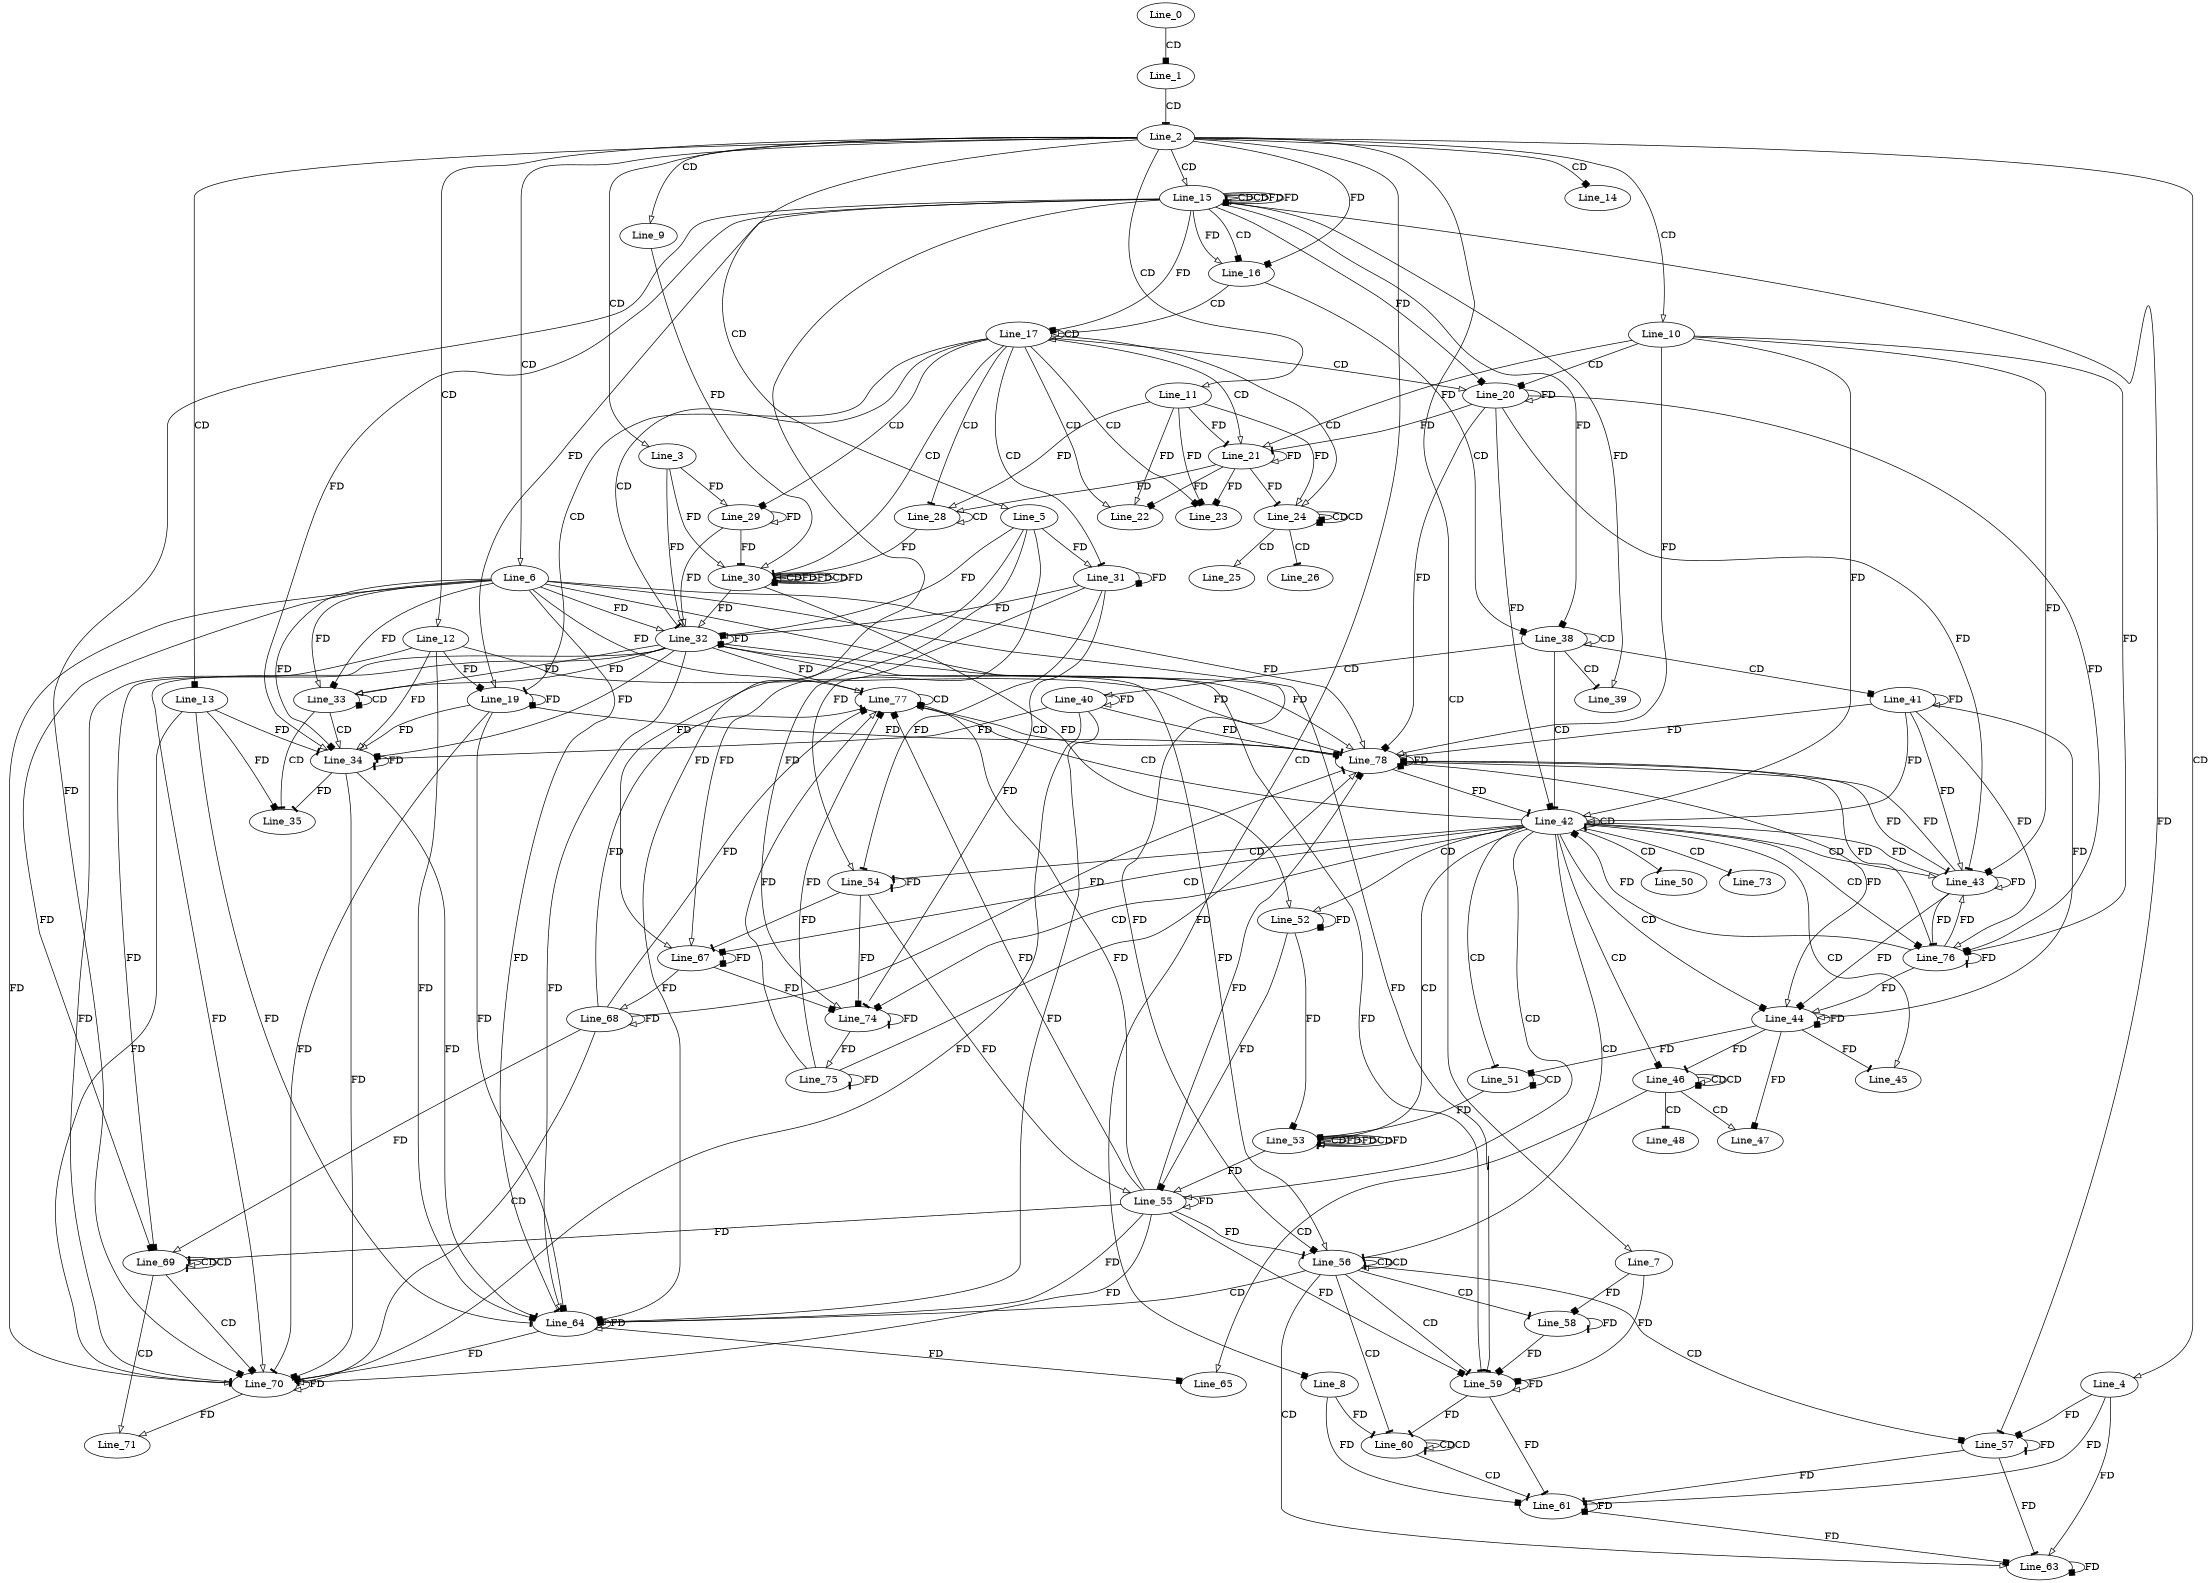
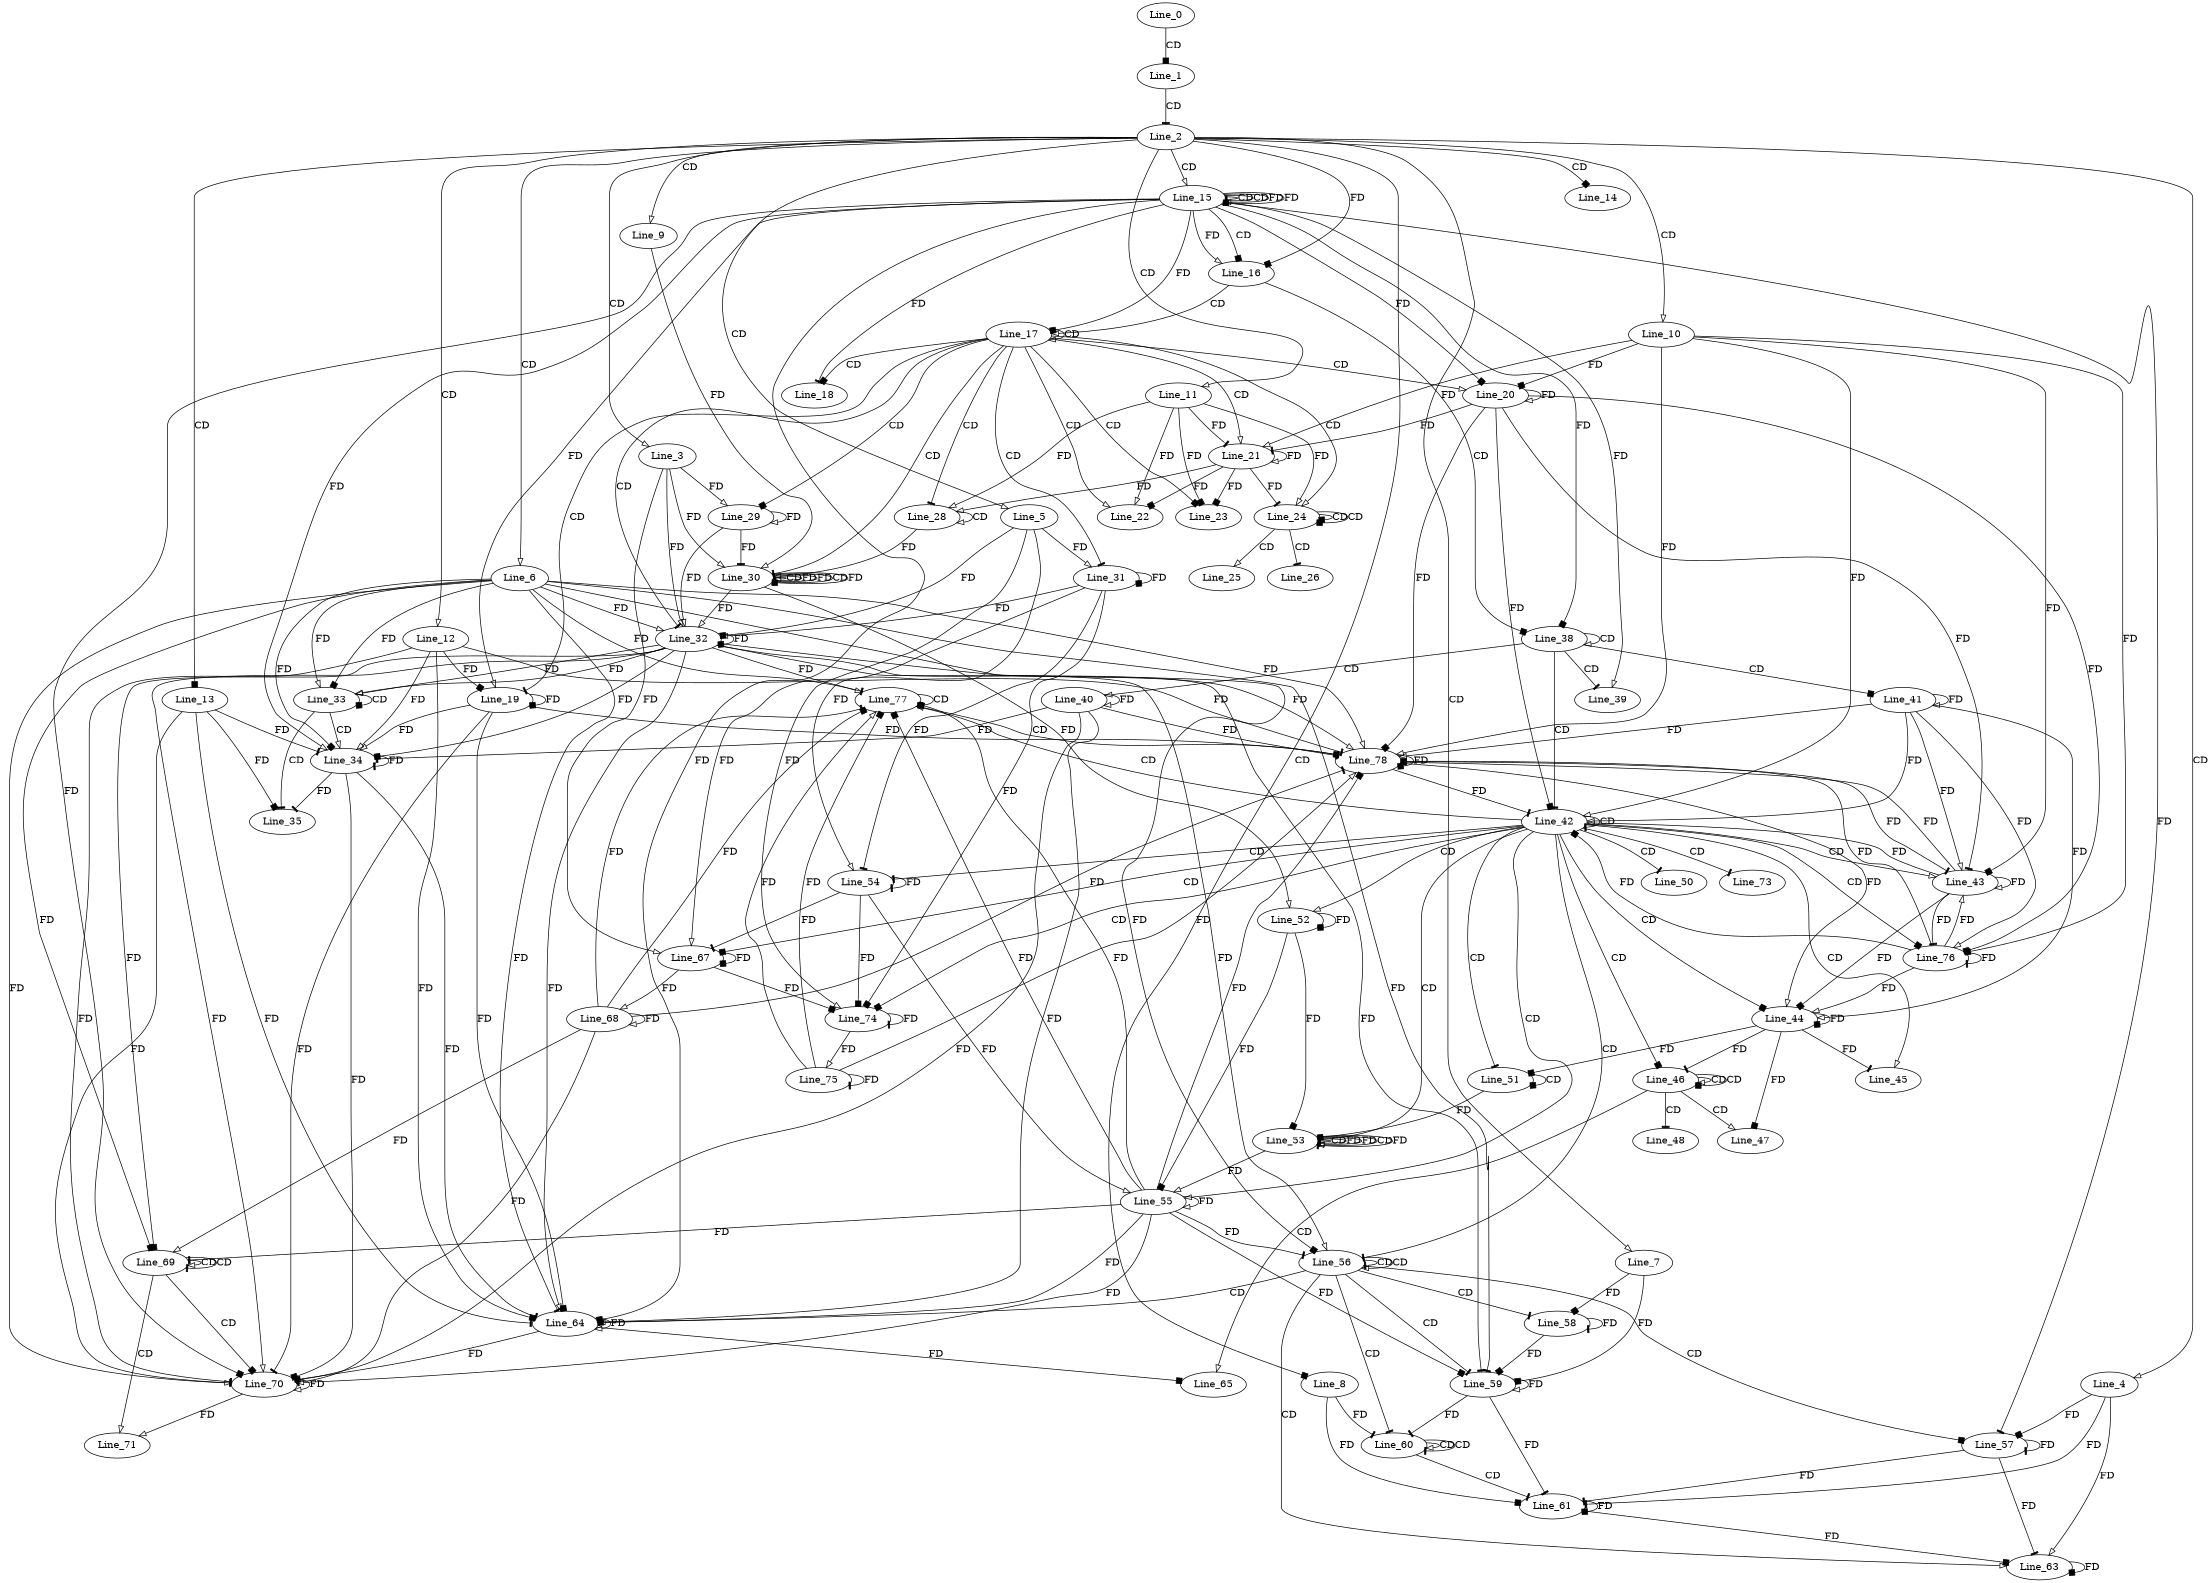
(1596, 365) -> (1596, 365)
none -> (814, 396)
(712, 706) -> (603, 729)
(999, 794) -> (999, 794)
(518, 1202) -> (518, 1202)
